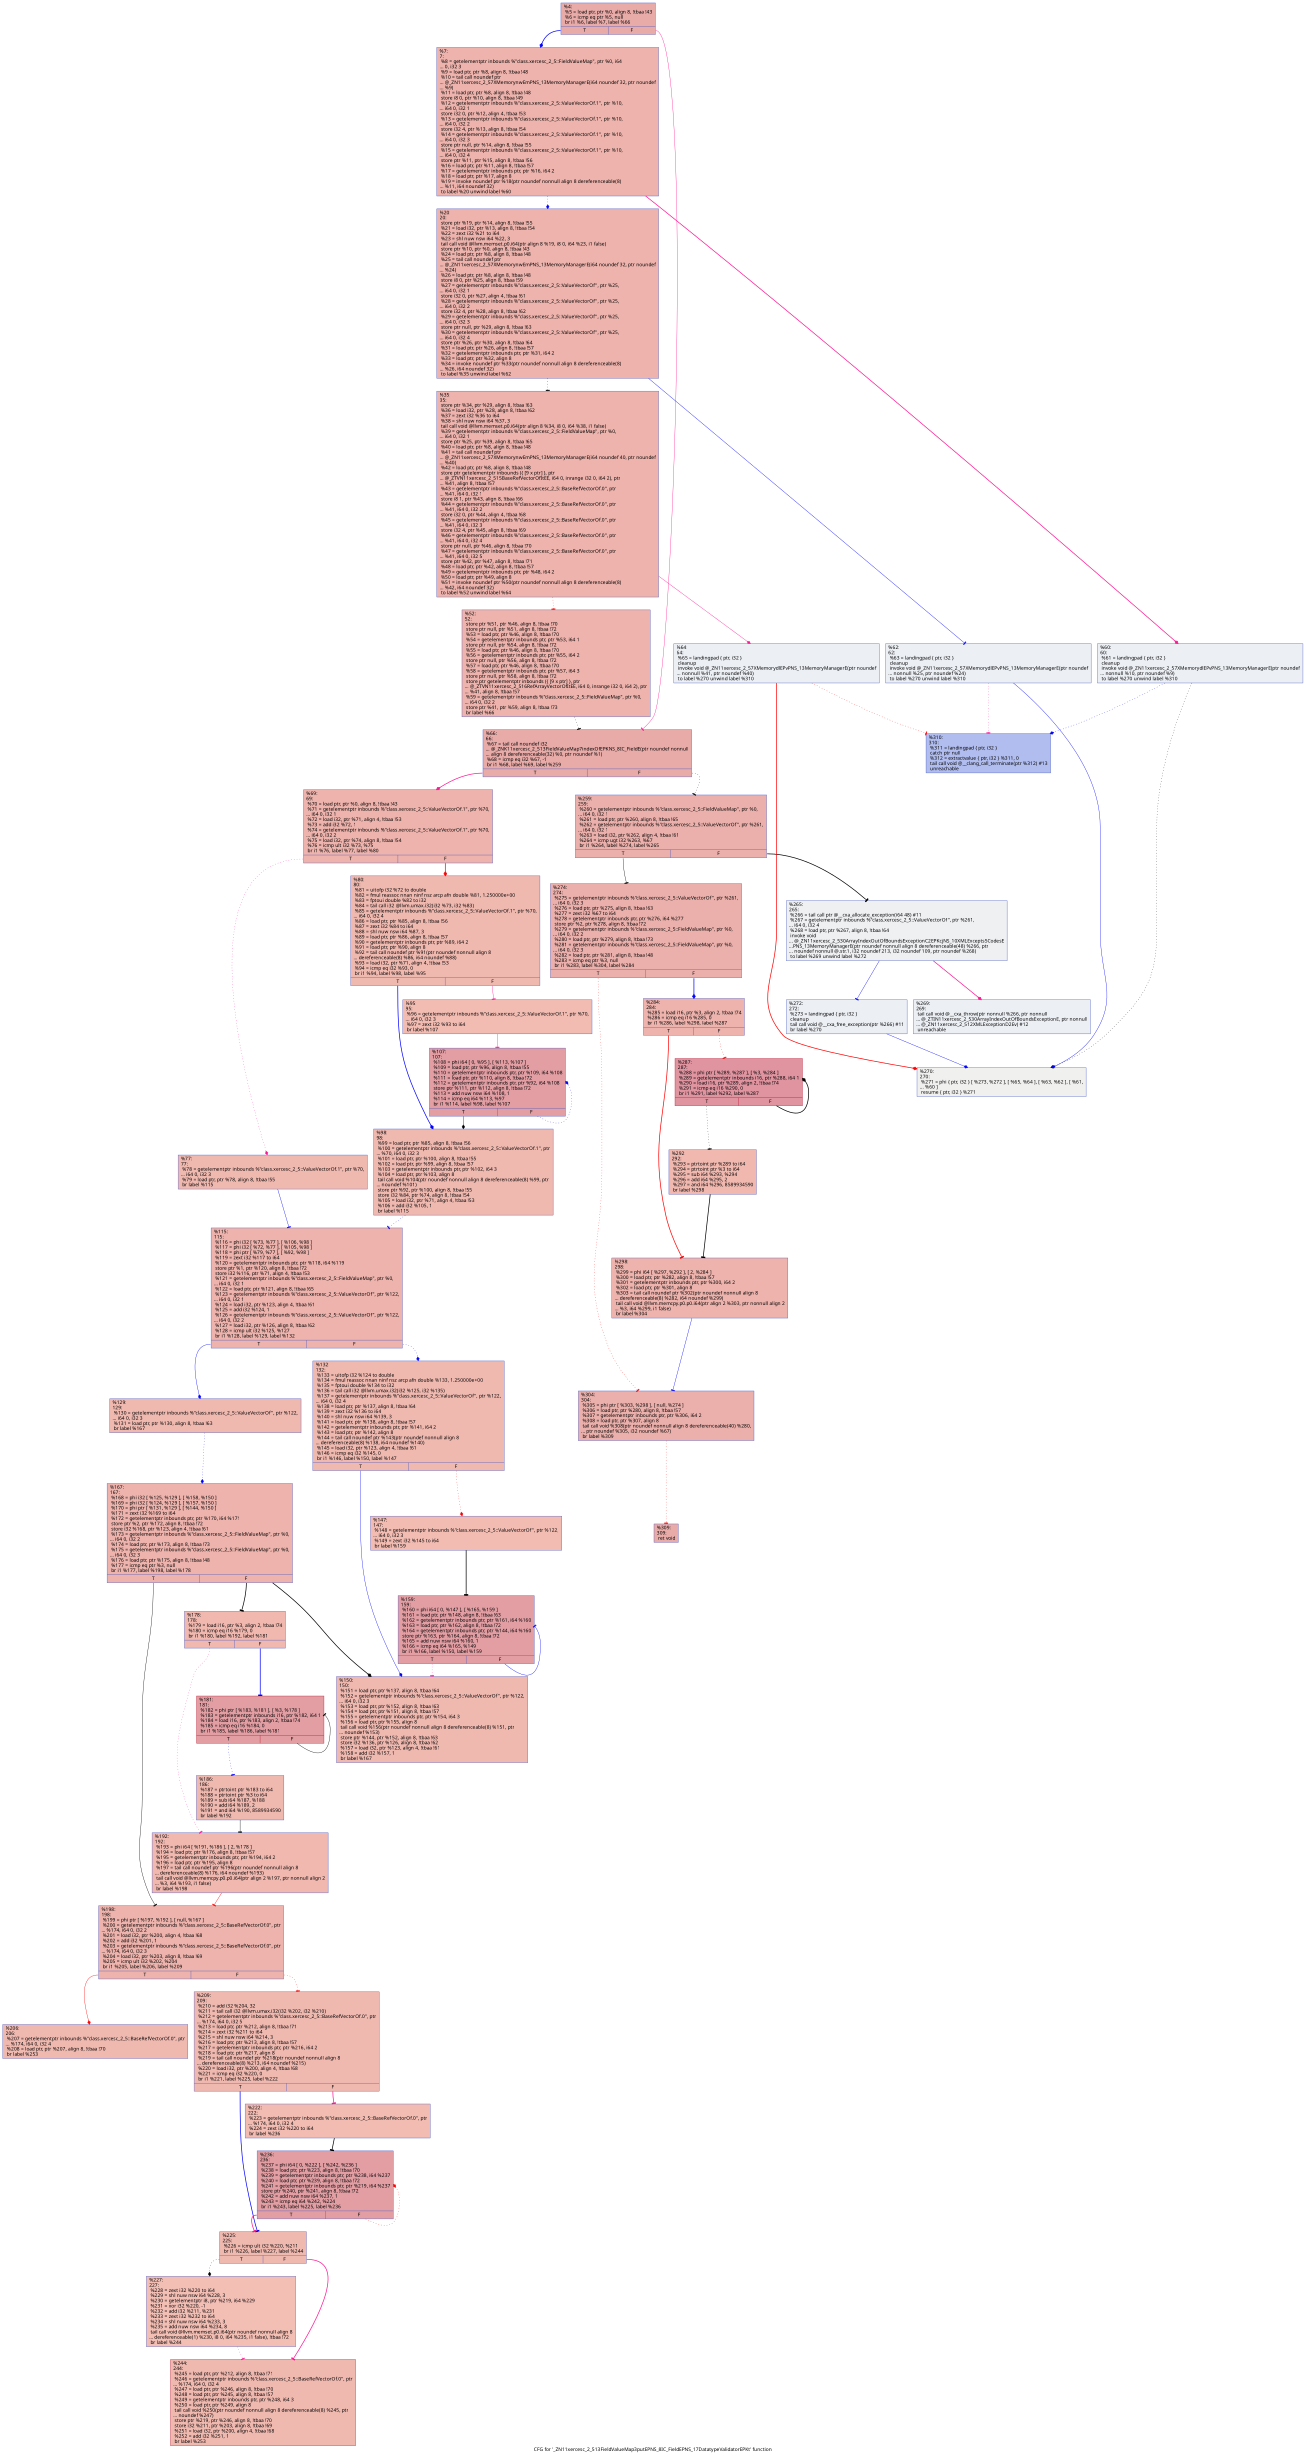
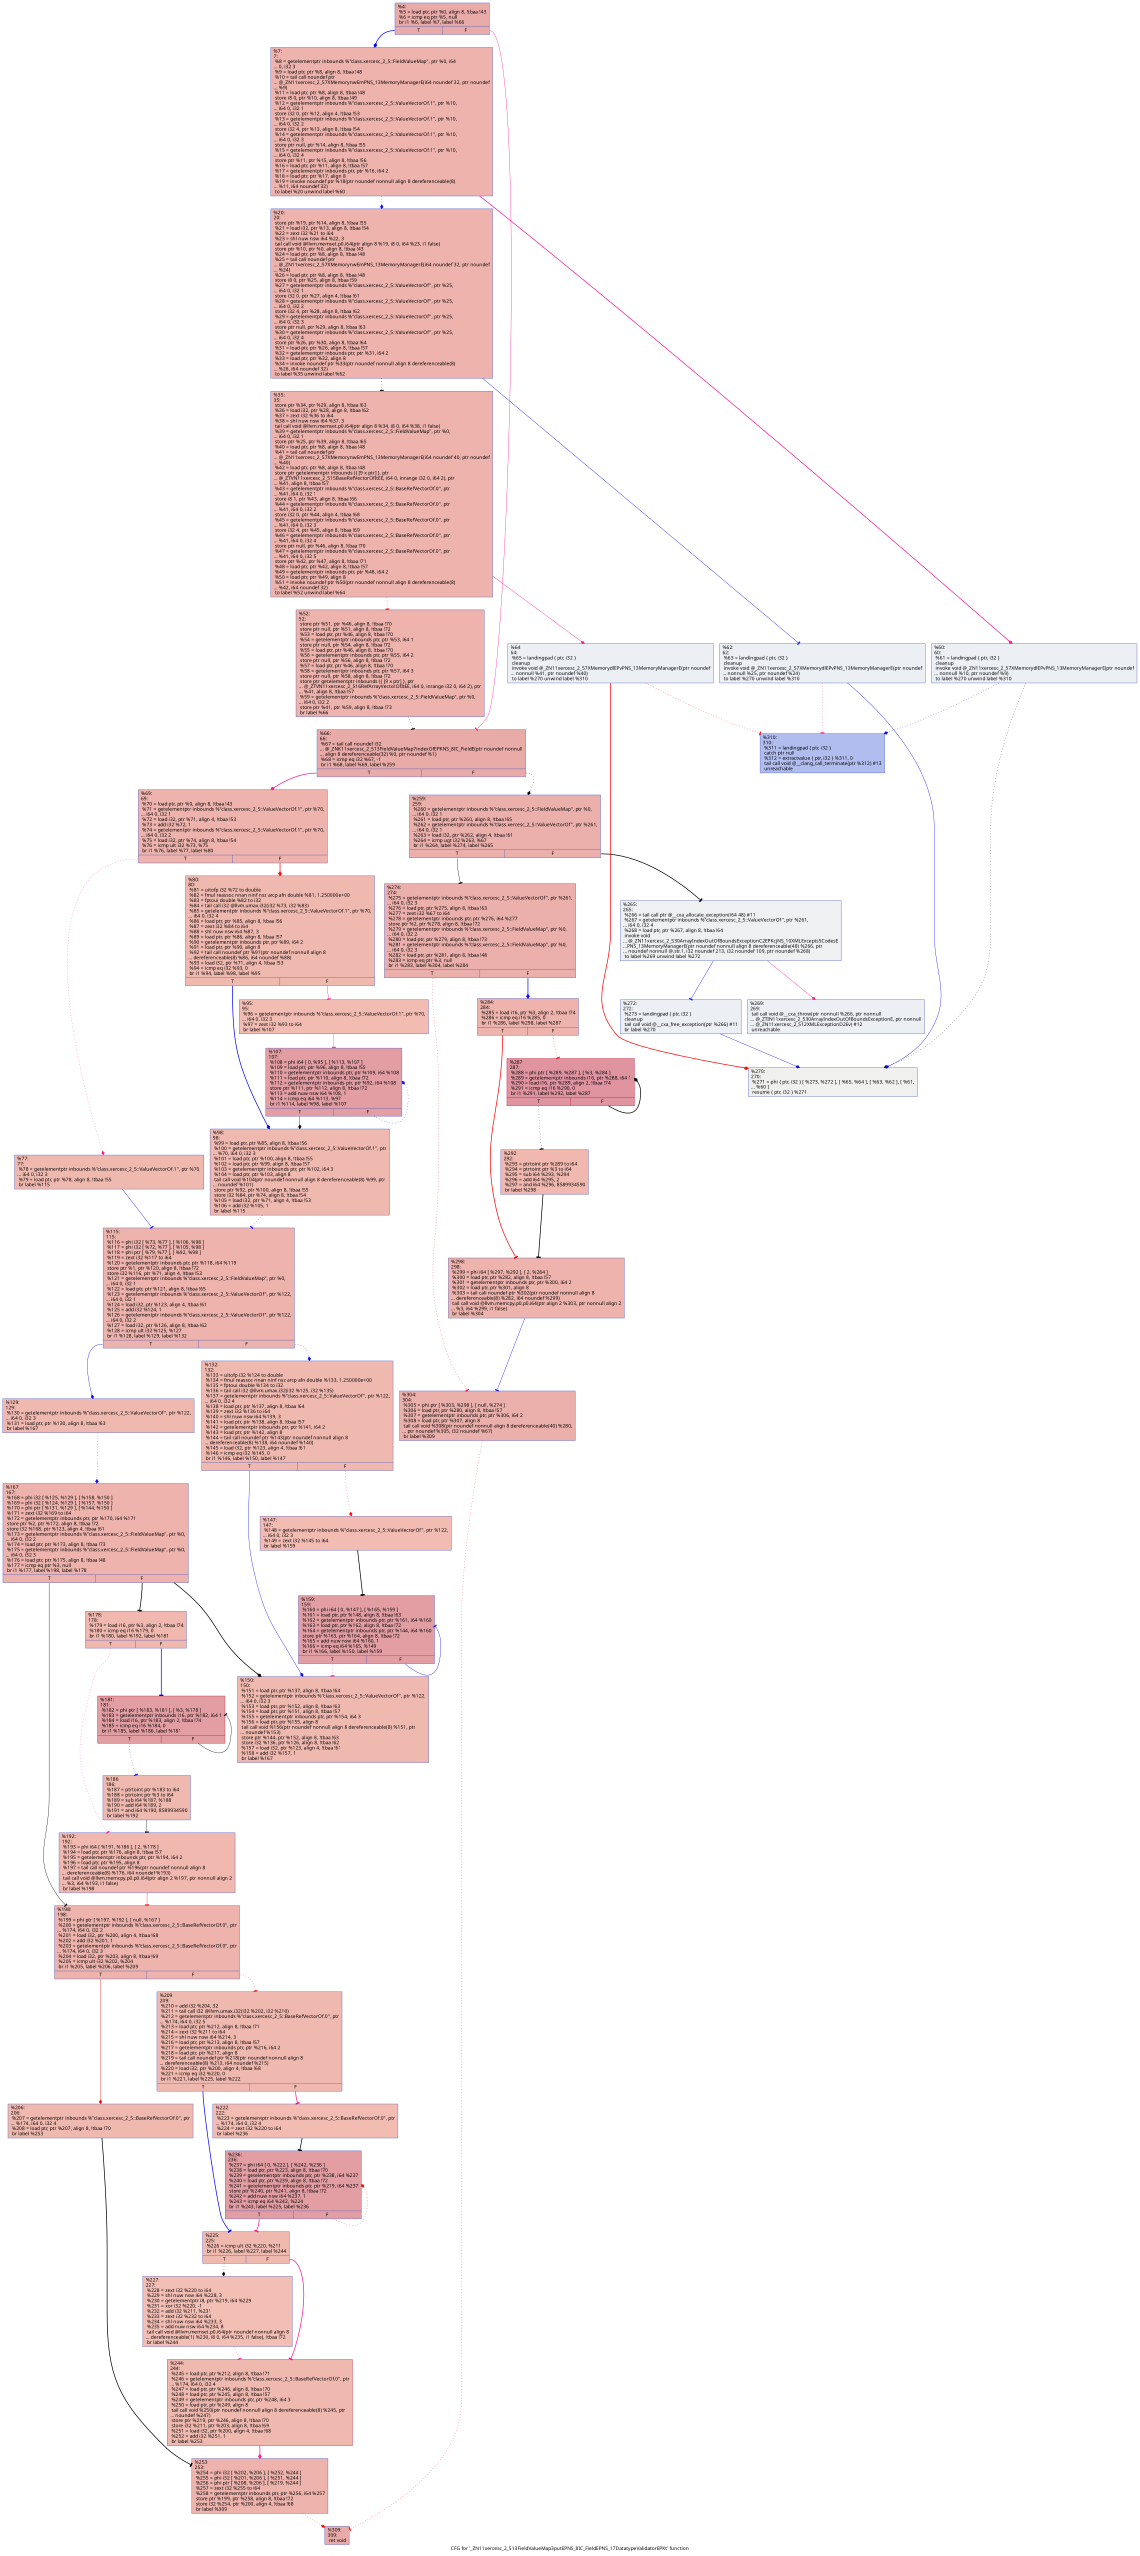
(700, 781) -> (534, 780)
(956, 979) -> (790, 979)
none -> (260, 2486)
